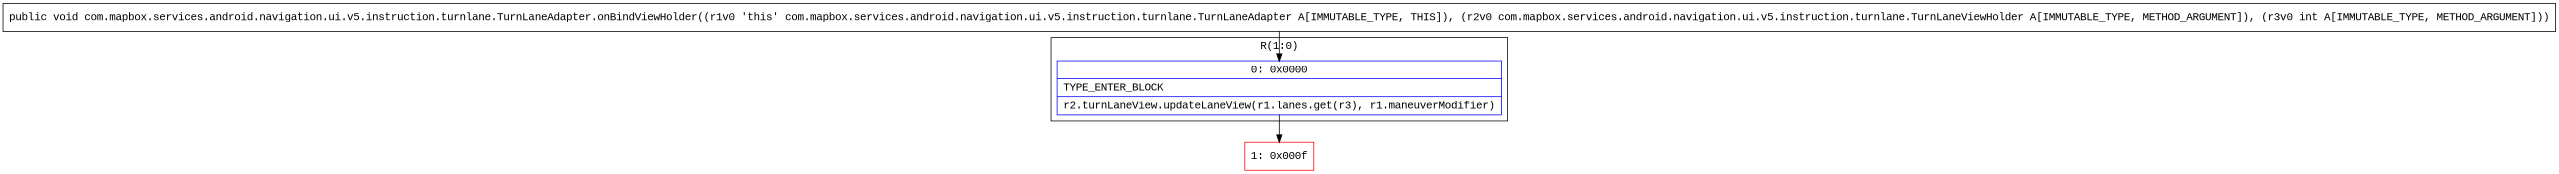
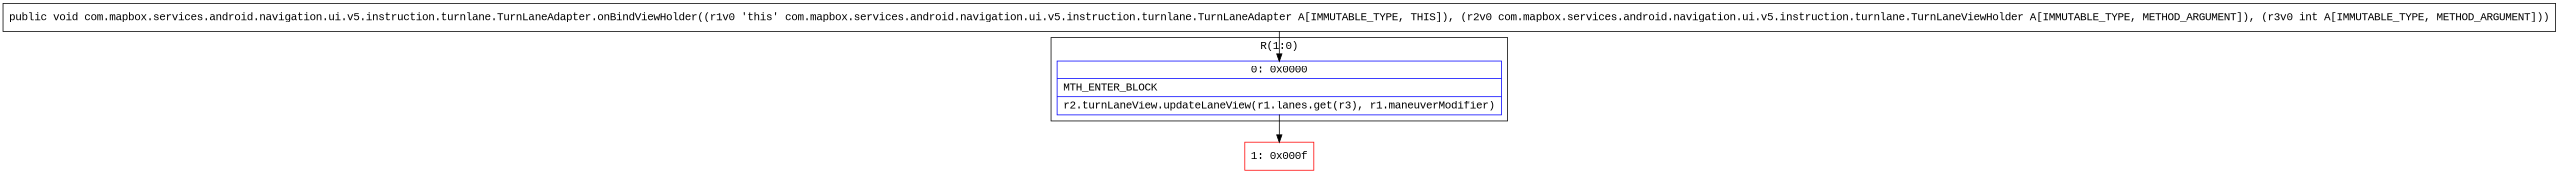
(1114, 87) -> (1110, 87)
